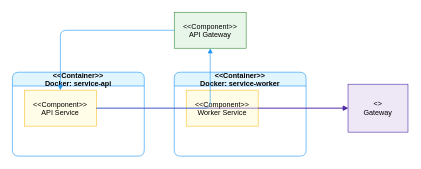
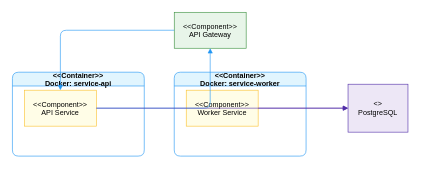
(378, 108) -> (378, 108)
